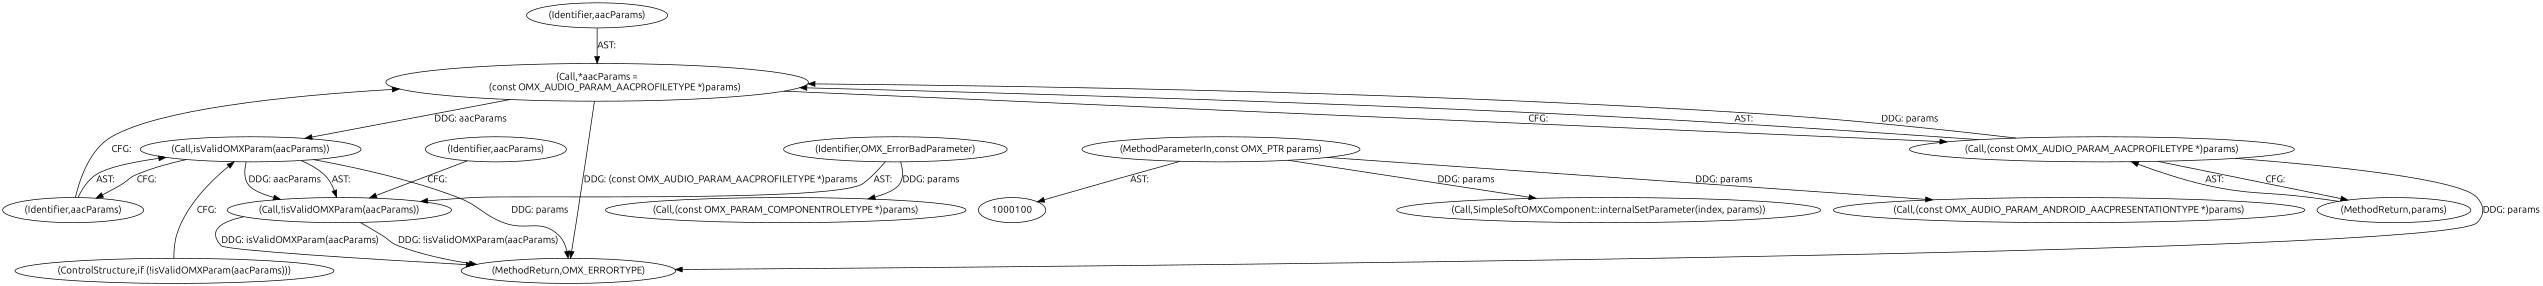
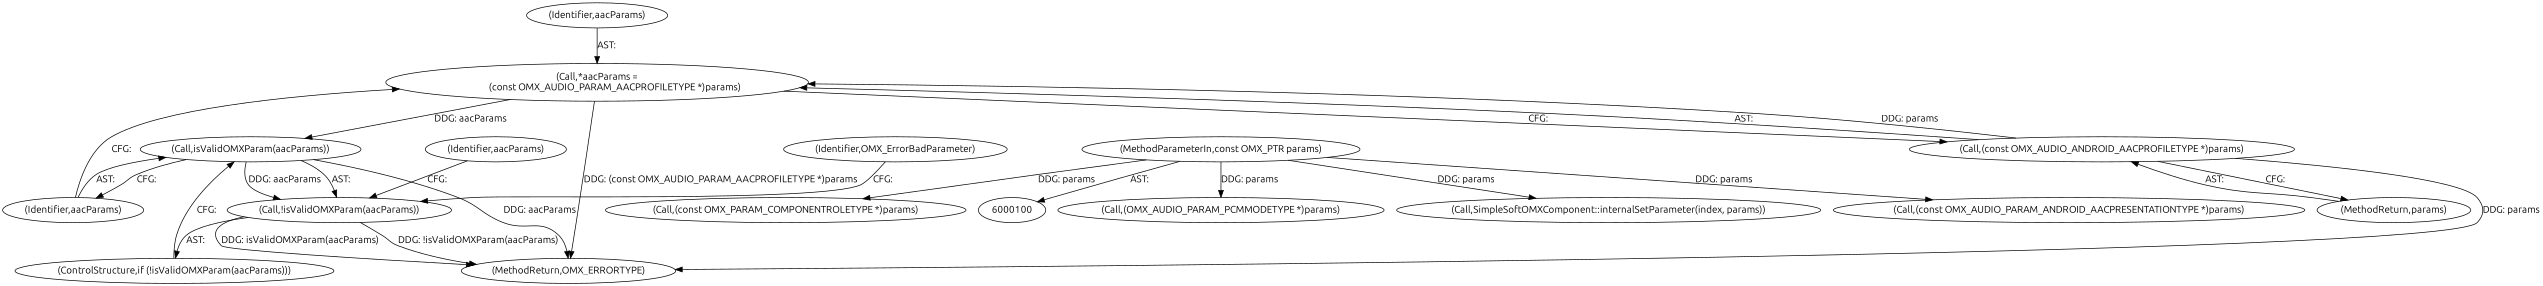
(2102, 149) -> (2102, 149)
(884, 180) -> (884, 180)
(898, 186) -> (1008, 179)
(540, 210) -> (540, 210)
(1012, 210) -> (1012, 210)
none -> (1221, 210)
none -> (207, 226)
